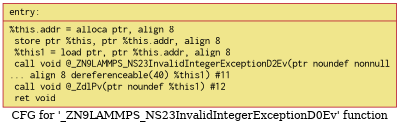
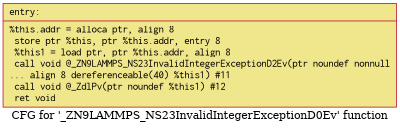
(115, 41) -> (115, 41)
